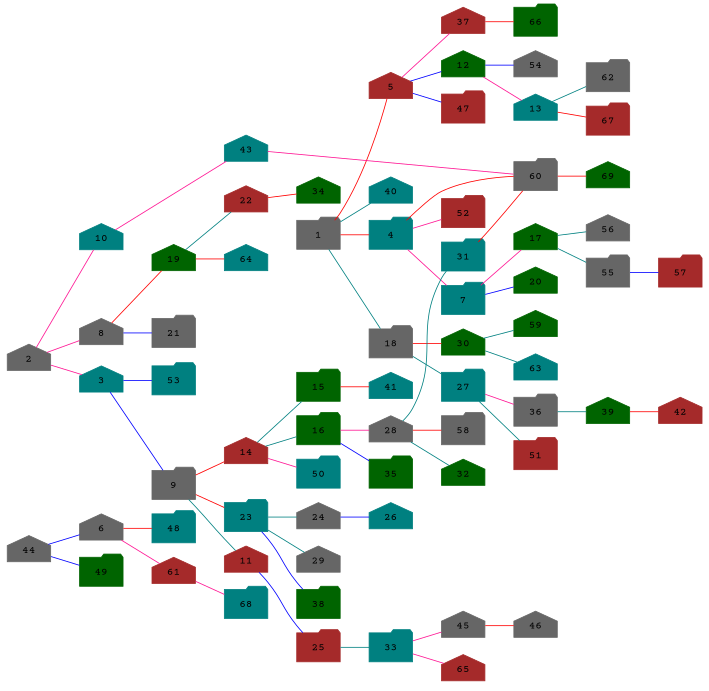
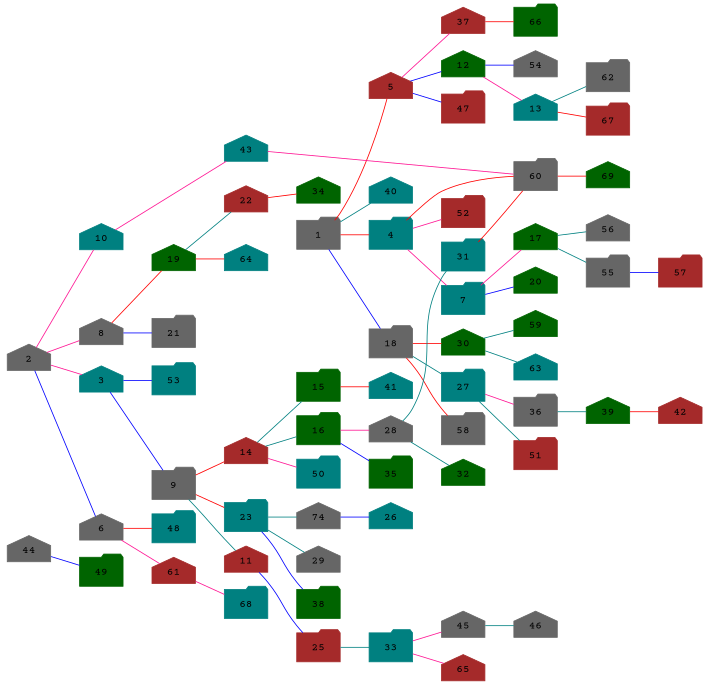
(355, 289) -> (355, 289)
(427, 430) -> (427, 387)
(318, 517) -> (318, 517)
(64, 540) -> (65, 444)
(500, 626) -> (500, 626)
